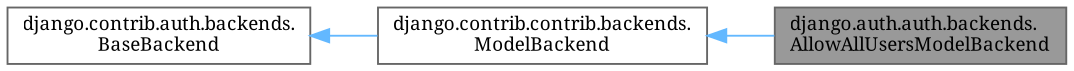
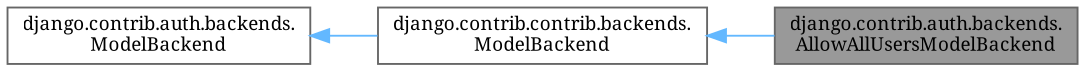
(159, 36) -> (159, 36)
(921, 36) -> (926, 36)
